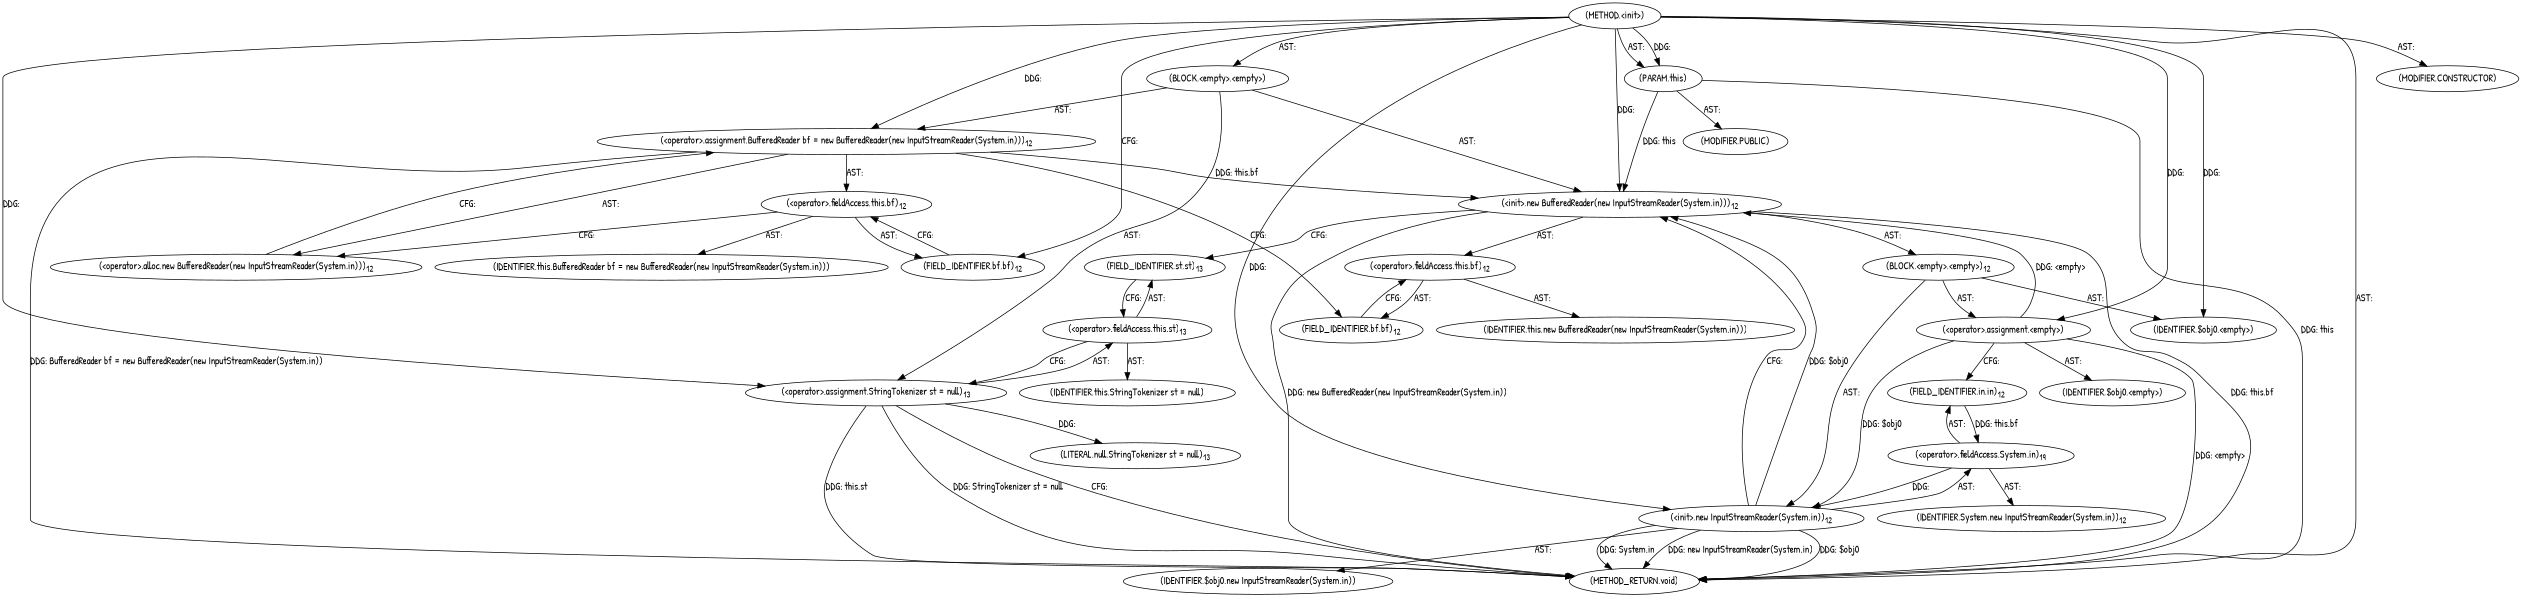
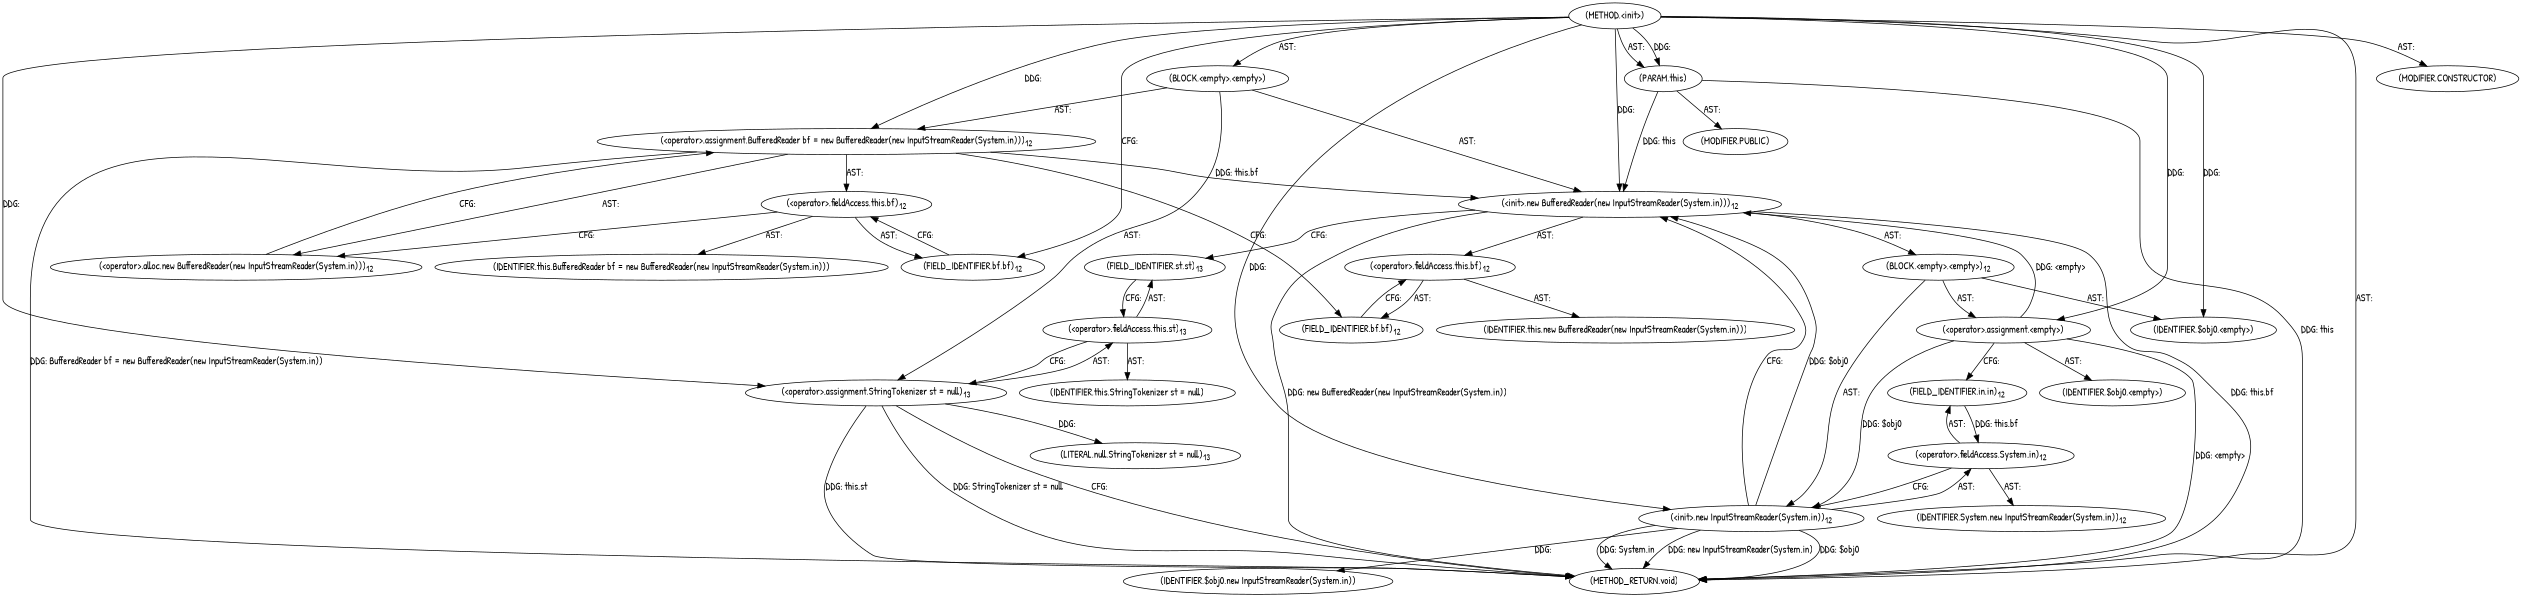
(2043, 455) -> (2043, 455)
(1922, 487) -> (1922, 487)
(1544, 550) -> (1544, 550)
